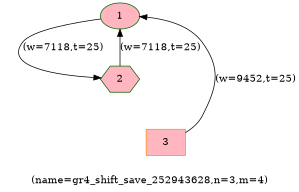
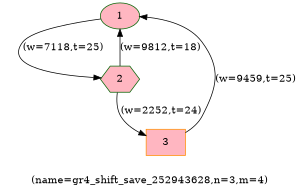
(161, 48) -> (161, 48)
(256, 79) -> (256, 79)
none -> (121, 117)
